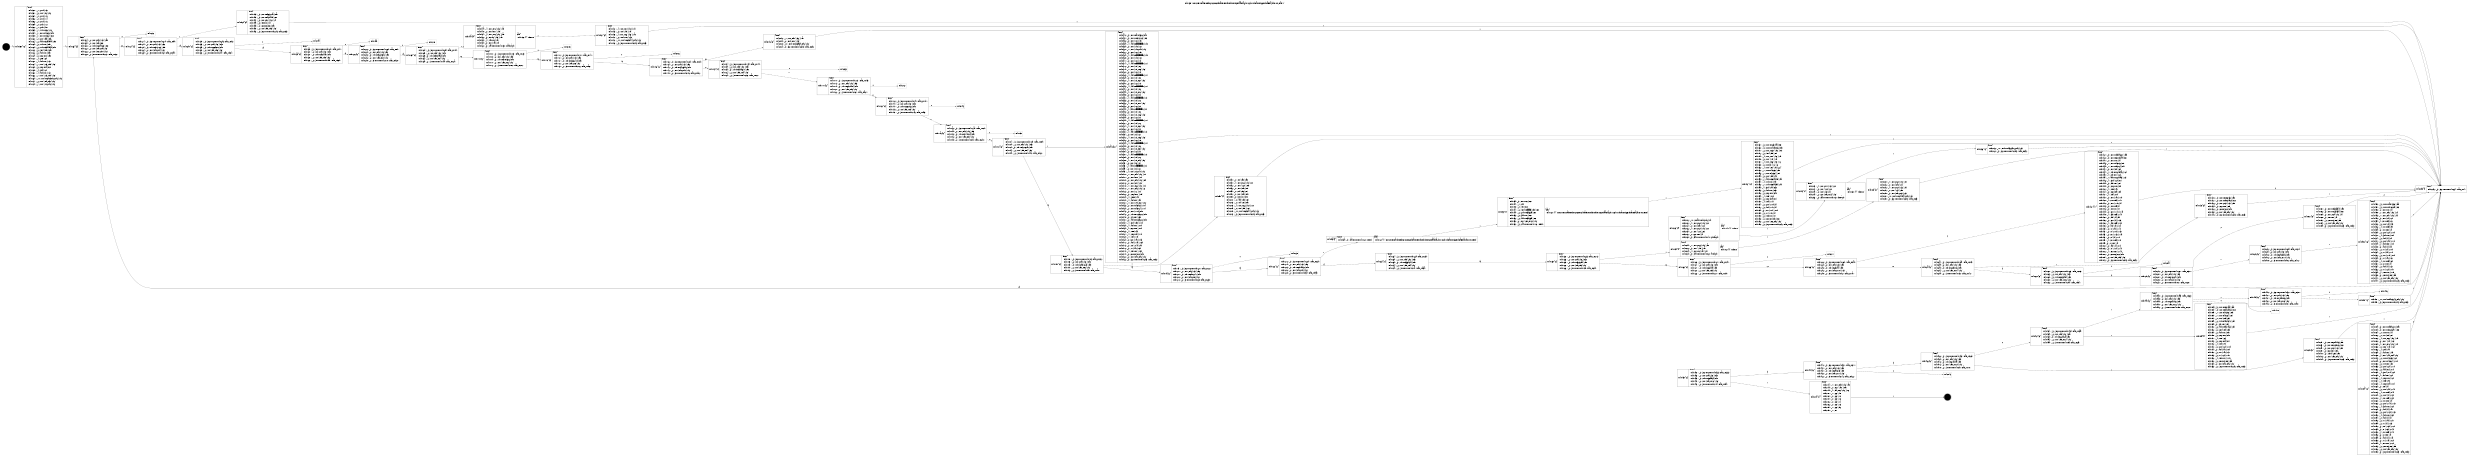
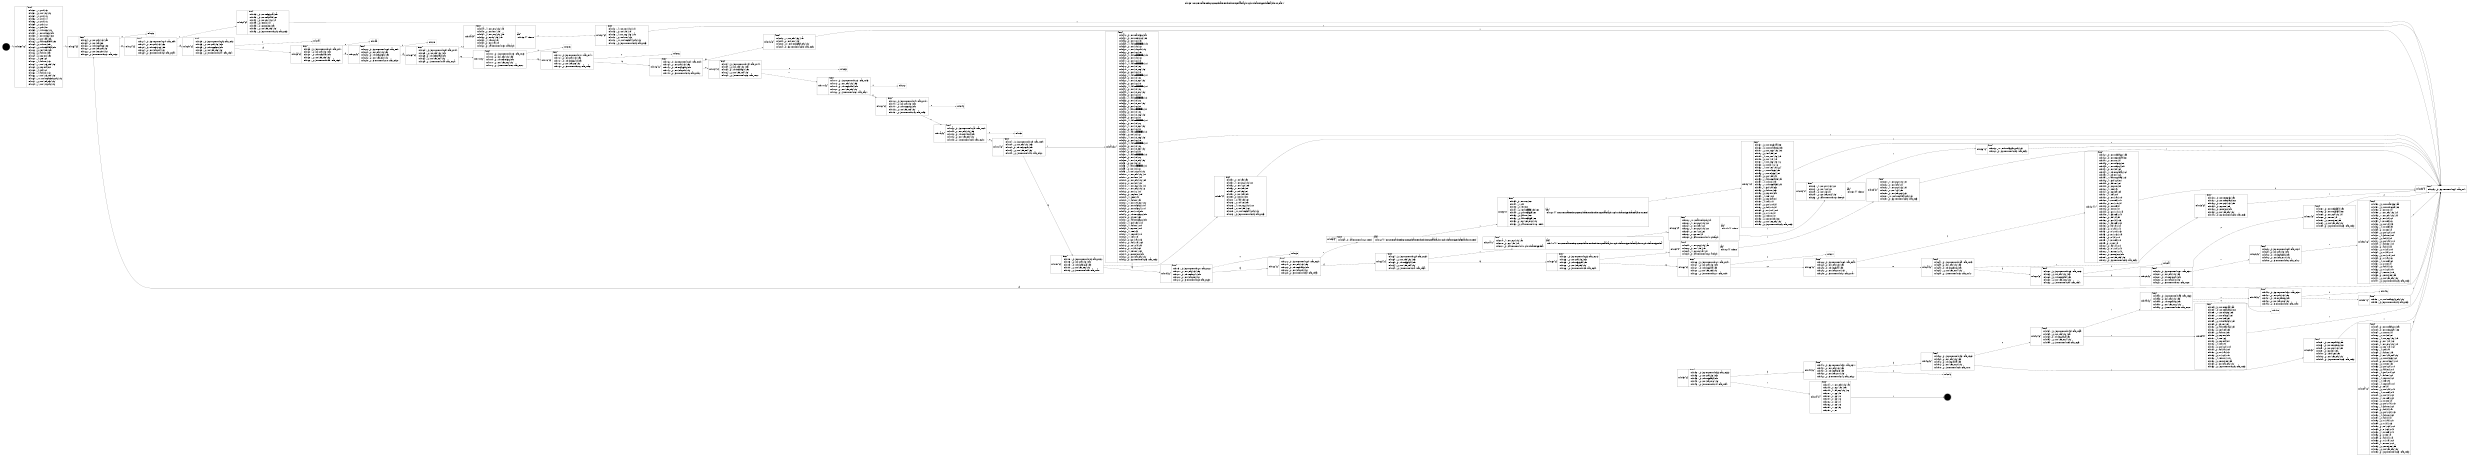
none -> (1573, 243)
